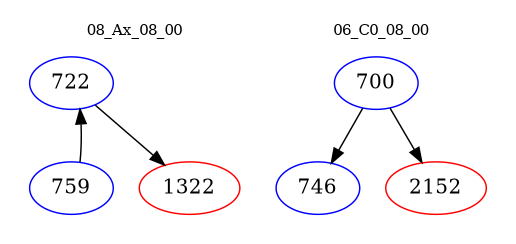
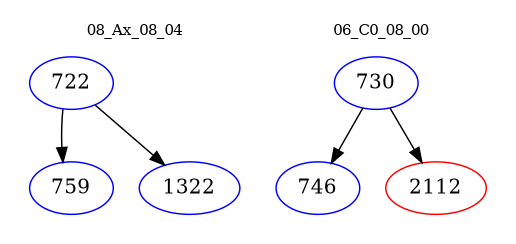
(135, 31) -> (135, 31)
(376, 83) -> (376, 83)
(81, 143) -> (62, 128)
(190, 188) -> (190, 188)
(436, 188) -> (436, 188)
